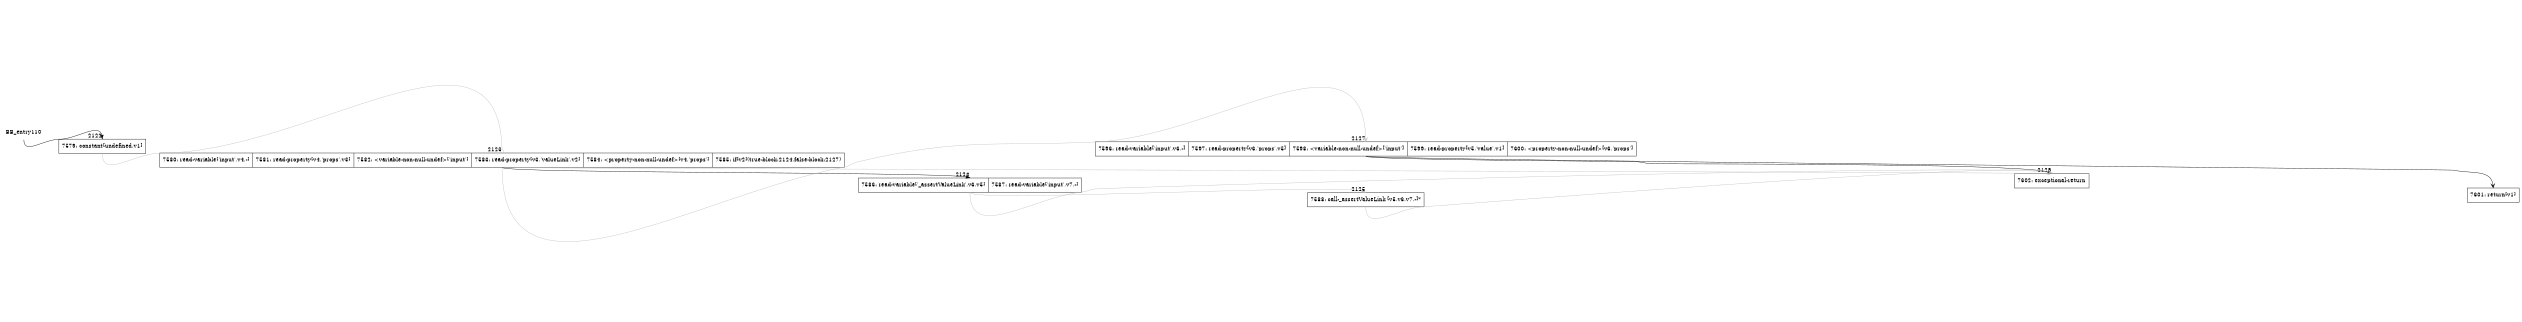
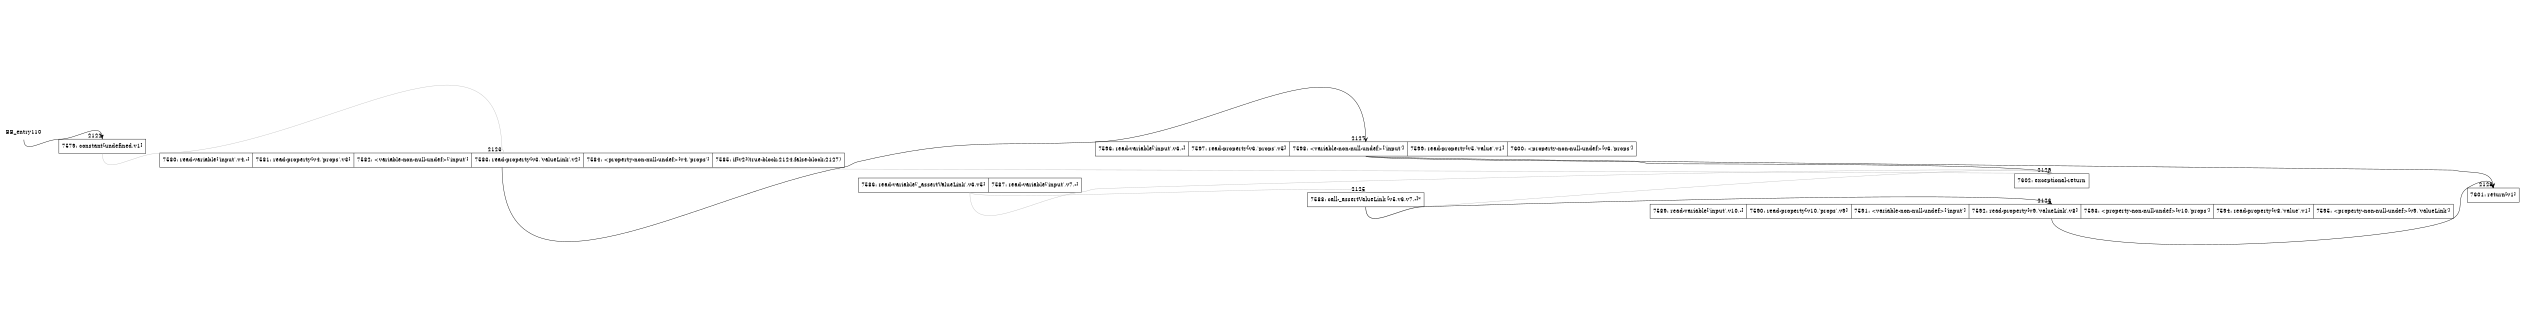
(923, 149) -> (923, 149)
(734, 173) -> none
none -> (2052, 211)
